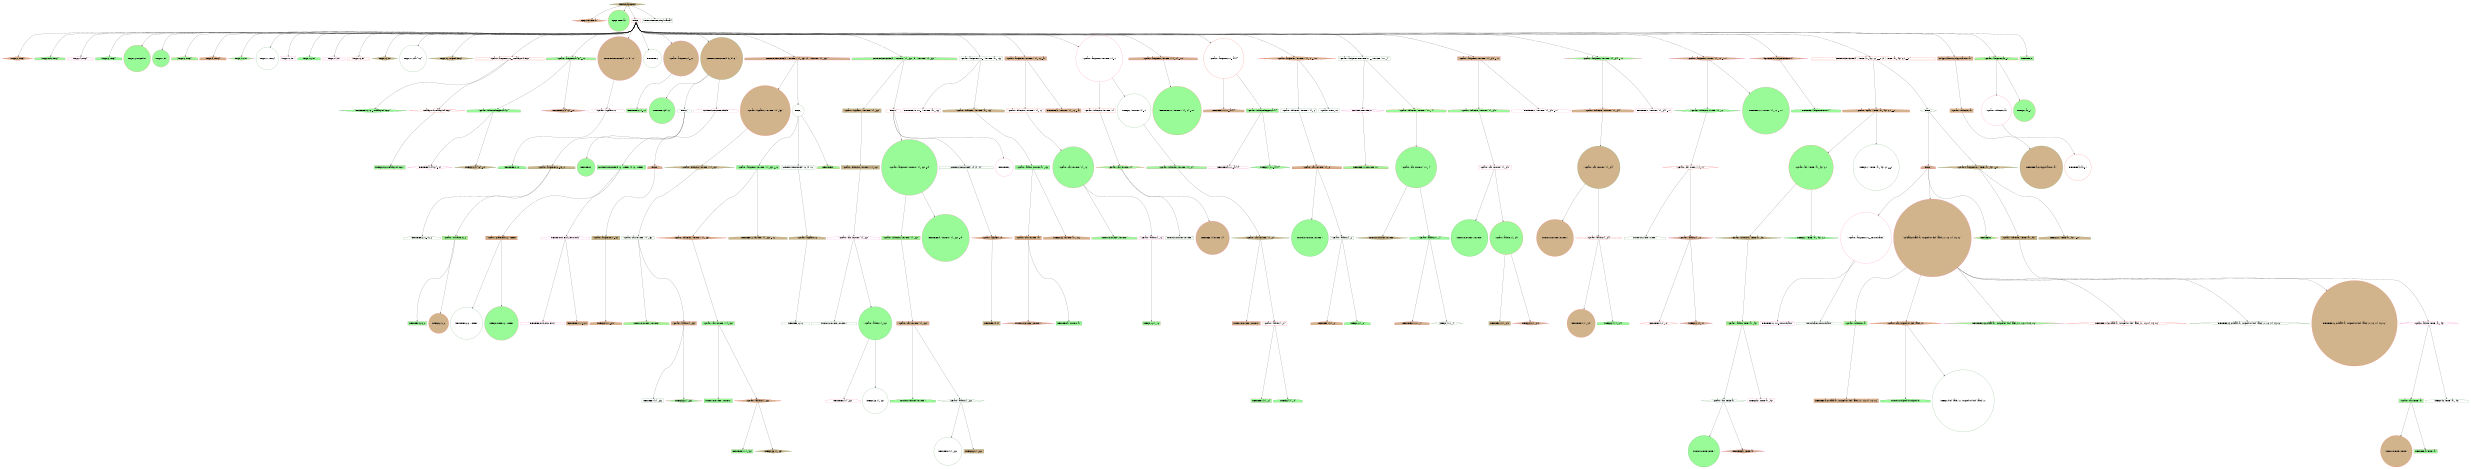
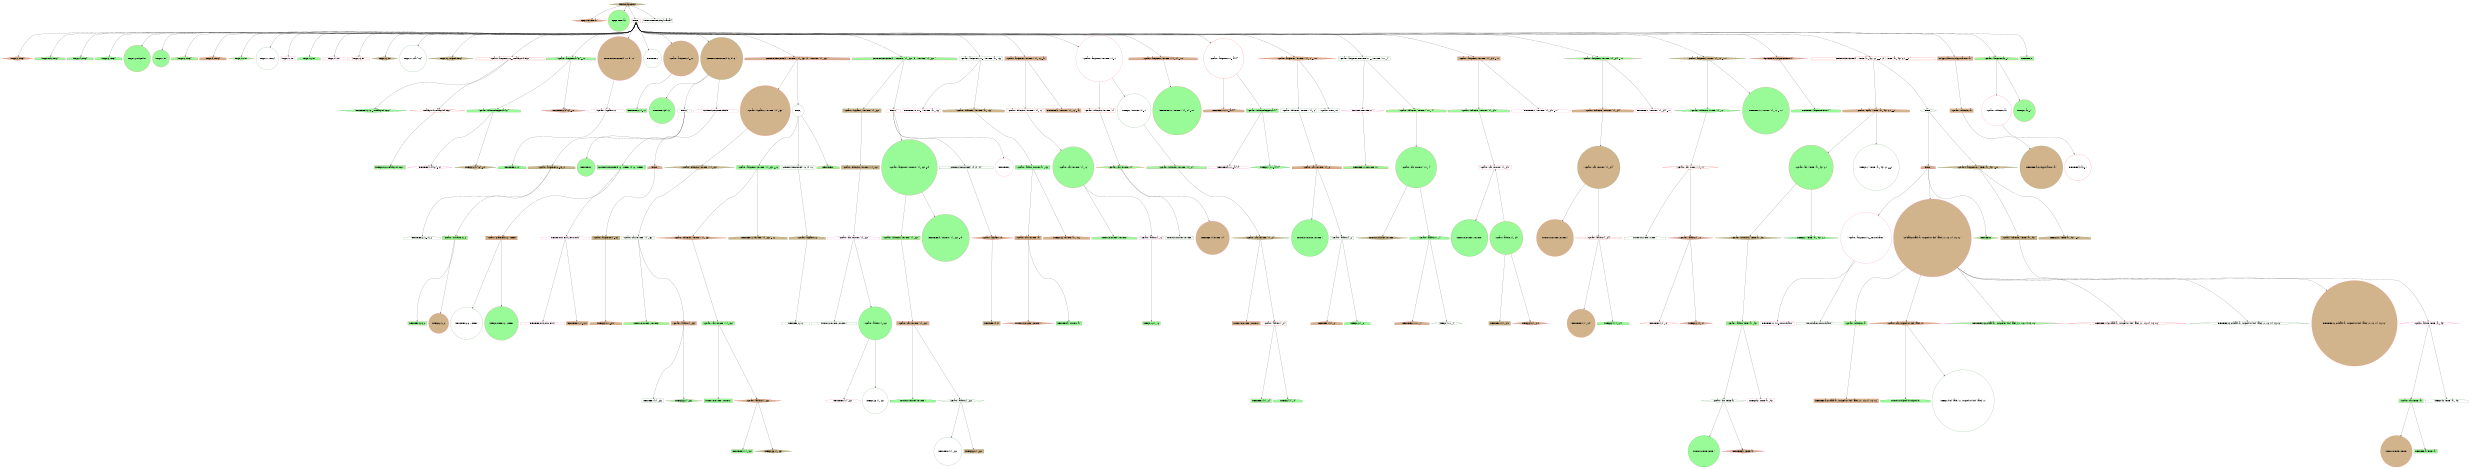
(80, 59) -> (80, 59)
(1707, 59) -> (1707, 59)
(1499, 195) -> (1500, 196)
